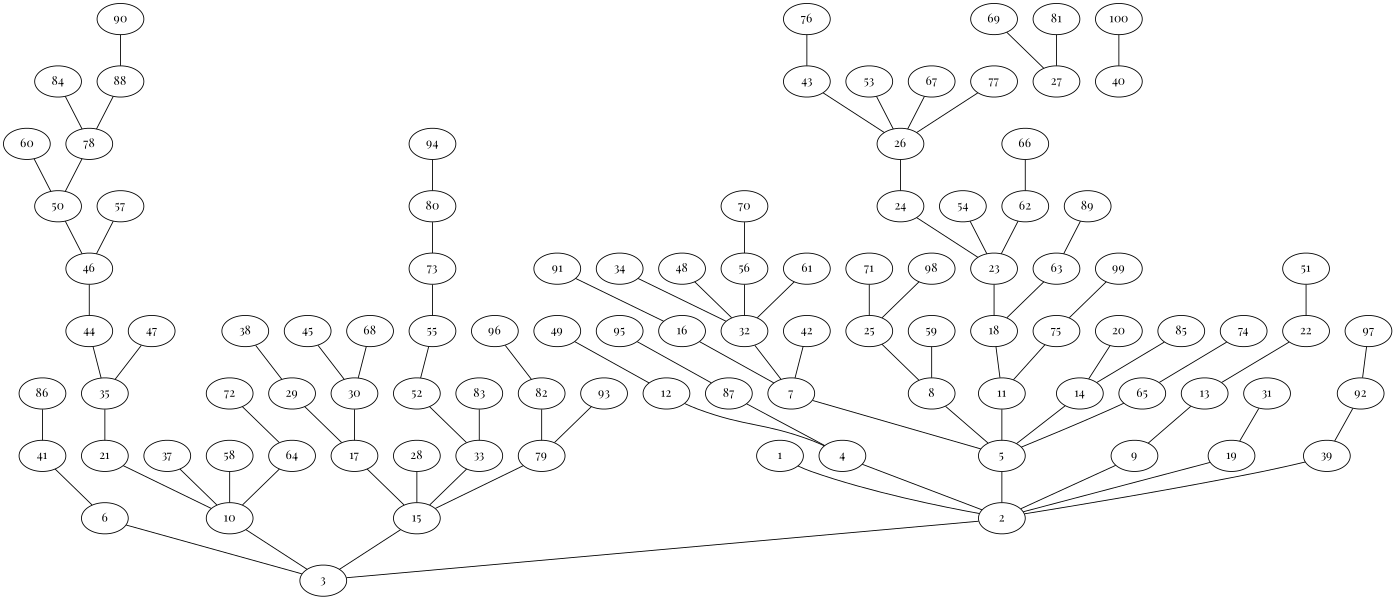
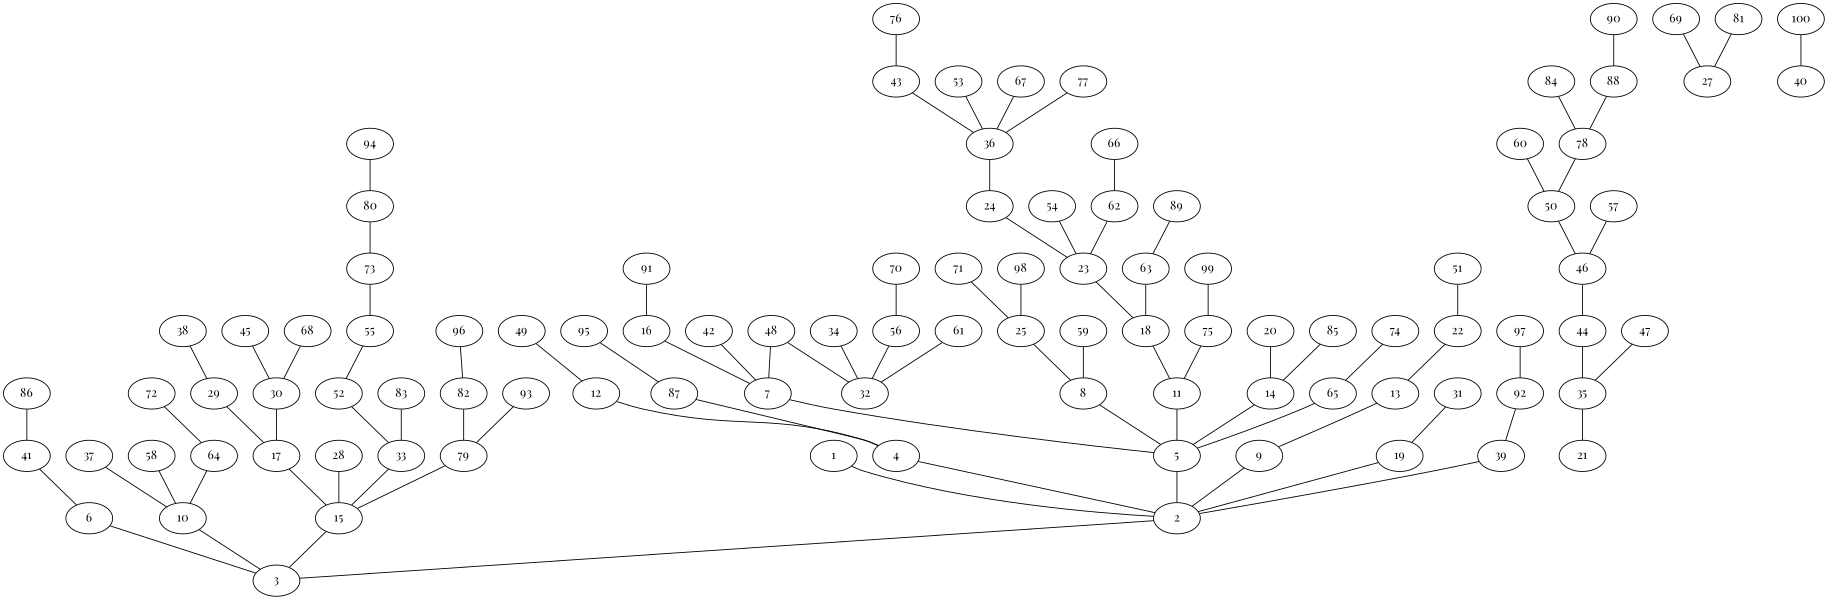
(900, 144) -> (990, 144)
(768, 362) -> (770, 362)
(167, 487) -> none
